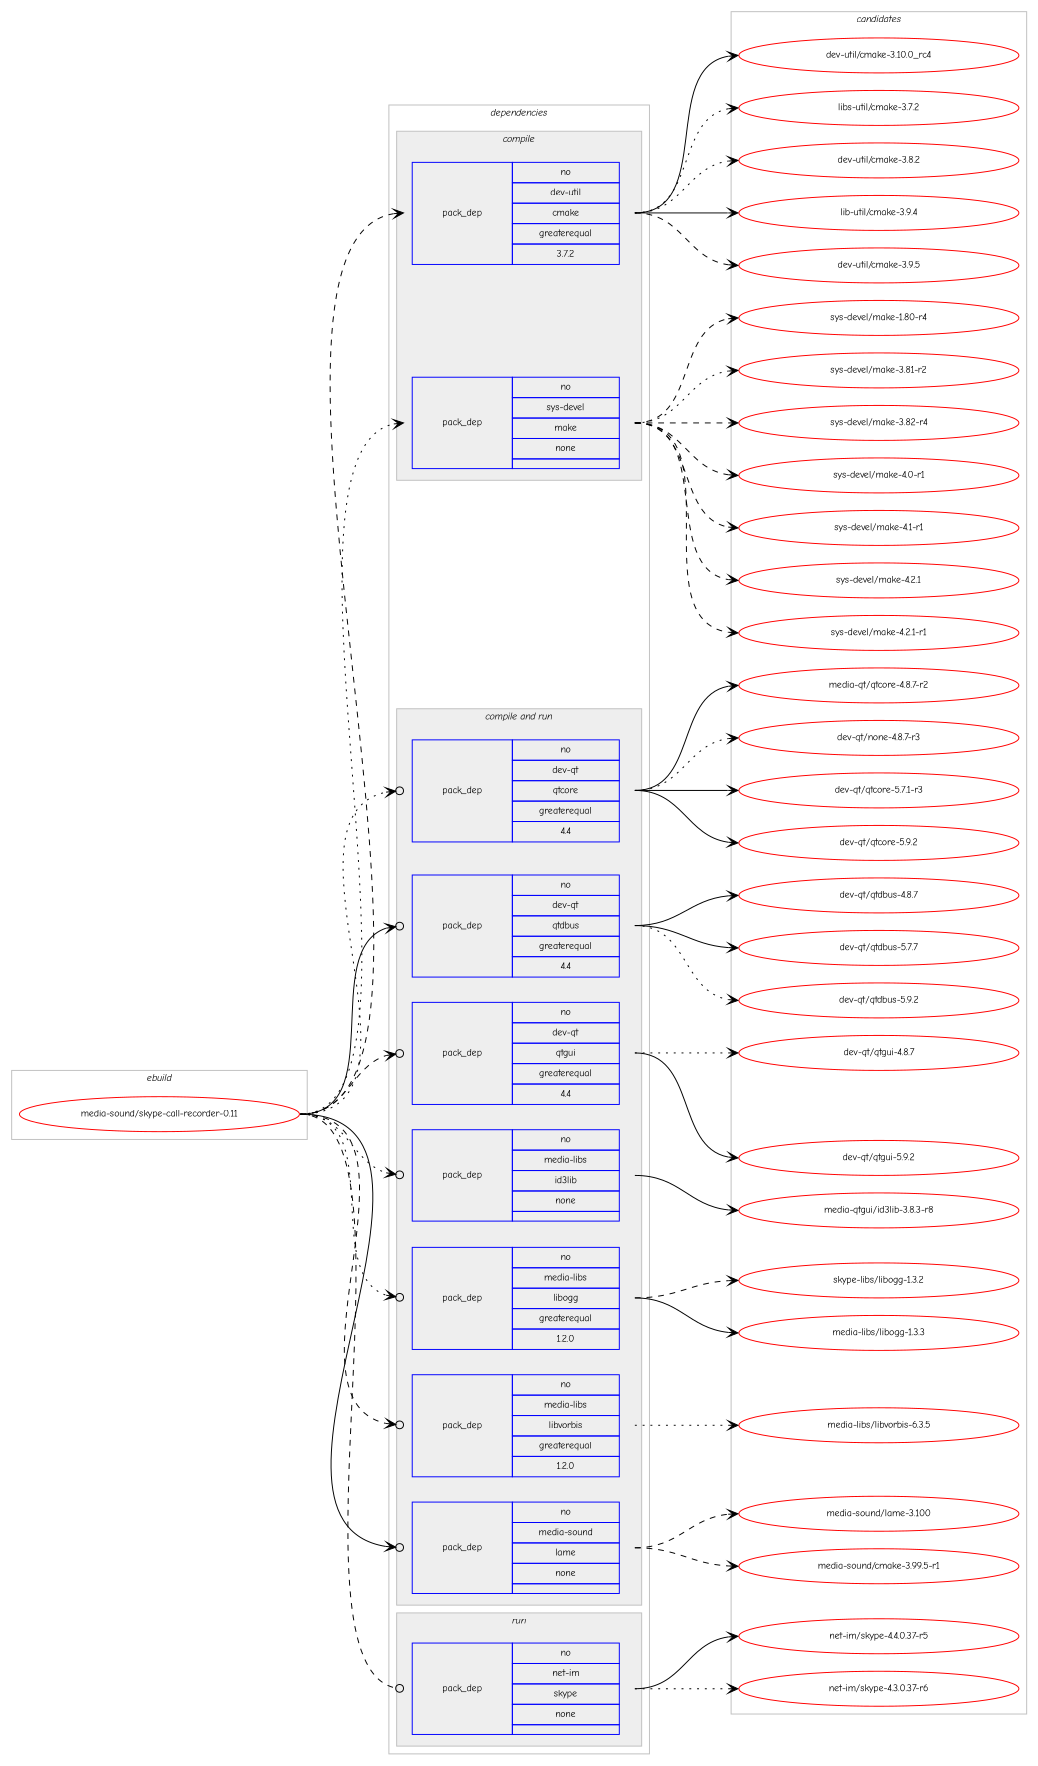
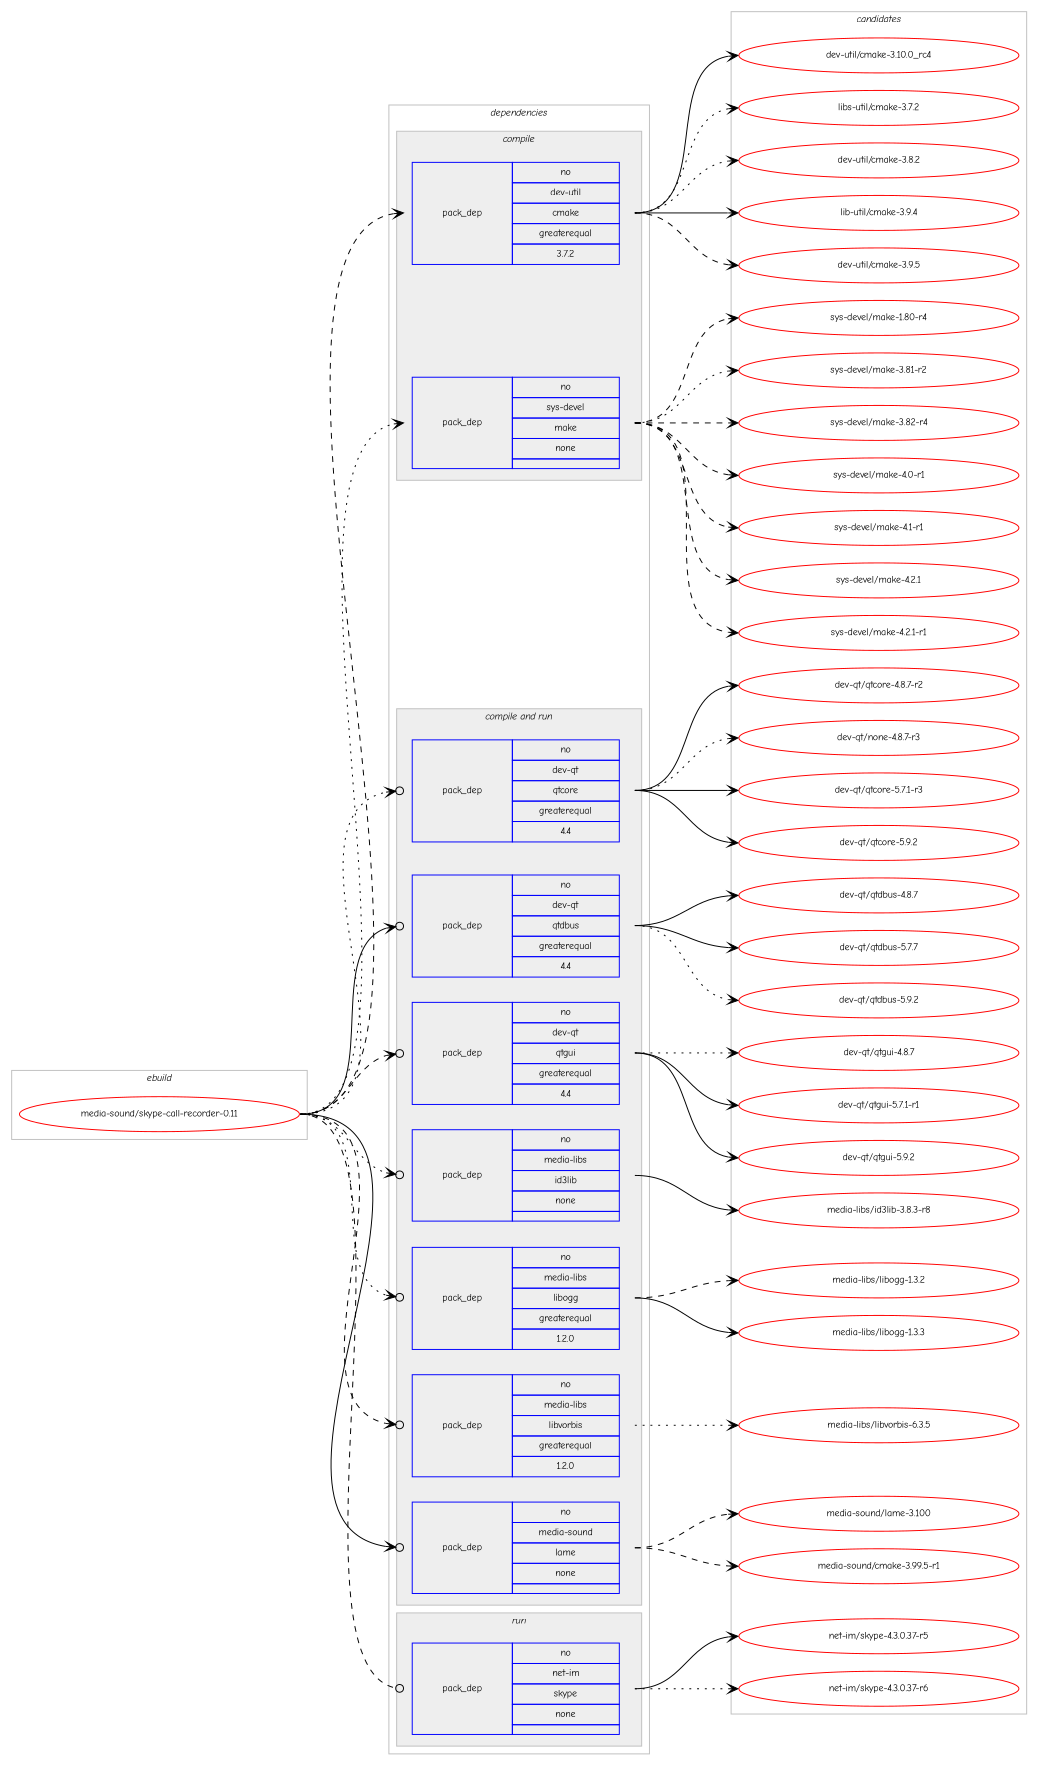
(879, 685) -> (879, 685)
none -> (879, 1105)
(879, 1210) -> (879, 1210)
(879, 1280) -> (879, 1280)
(879, 1636) -> (879, 1636)
